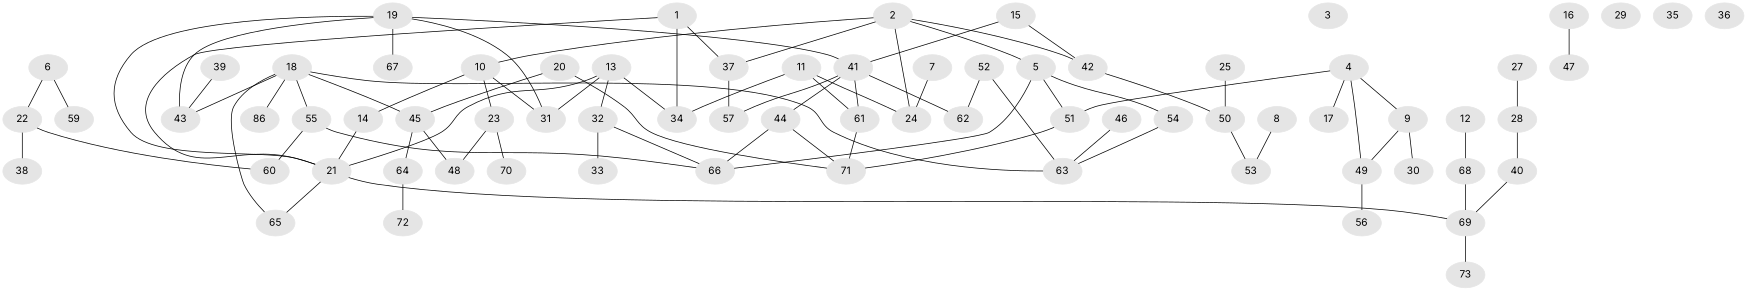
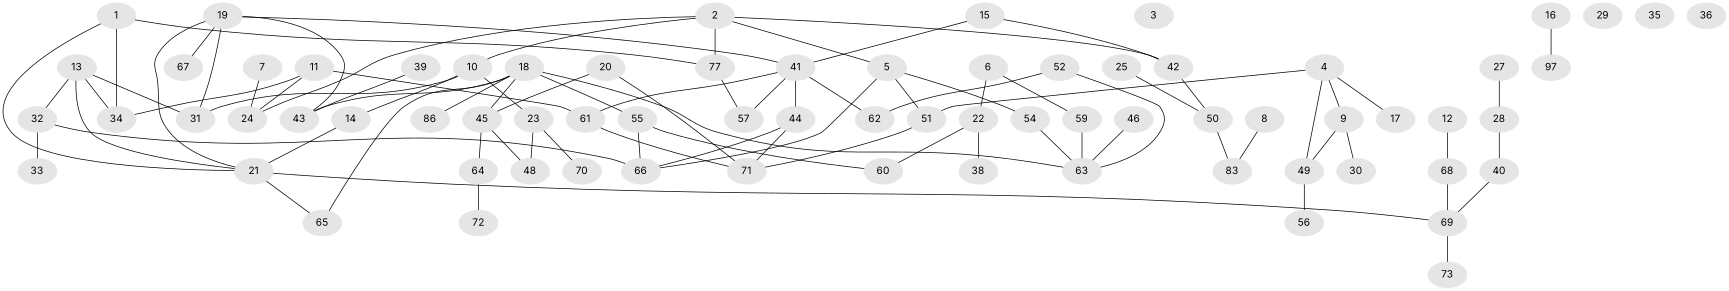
(729, 68) -> (715, 68)
(1569, 68) -> (1551, 68)
none -> (1082, 145)
(1251, 171) -> (1232, 171)
